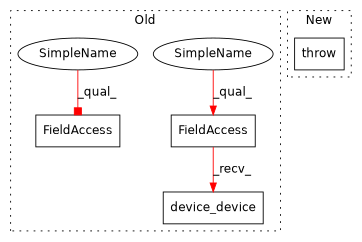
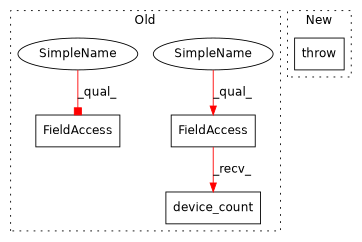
(213, 208) -> (213, 208)
